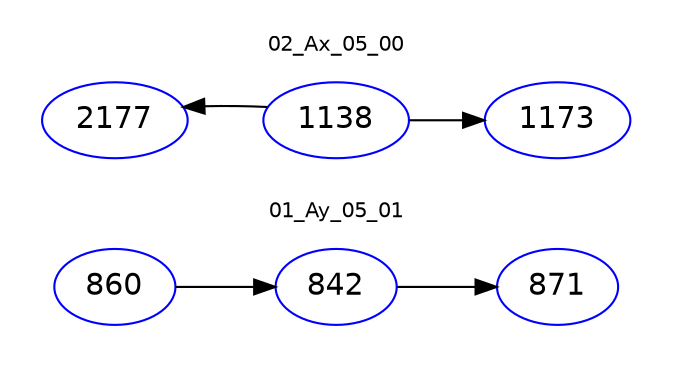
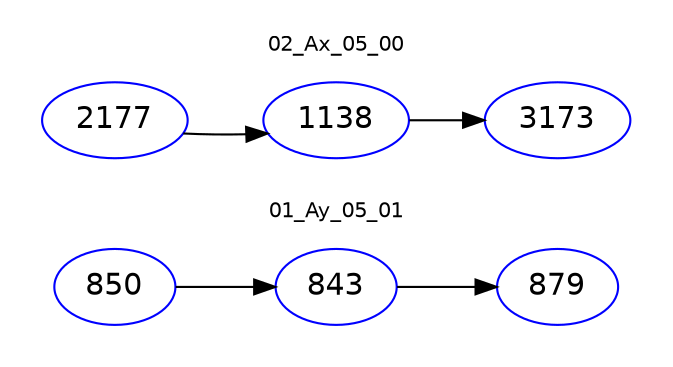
(236, 106) -> (215, 134)
(558, 120) -> (558, 120)
(115, 287) -> (115, 287)
(336, 287) -> (336, 287)
(558, 287) -> (558, 287)
